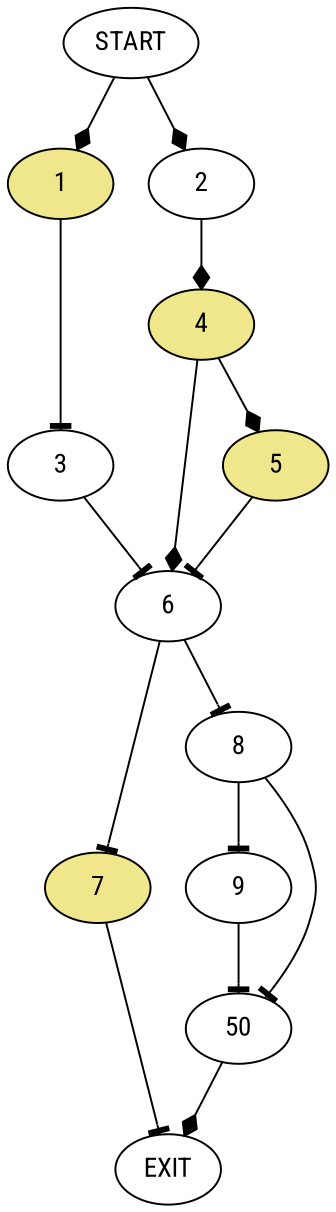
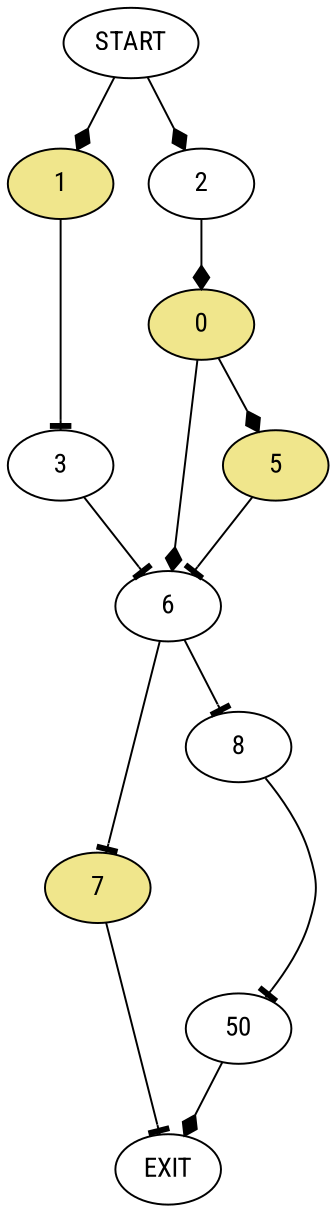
(201, 325) -> (201, 325)
(239, 888) -> none
